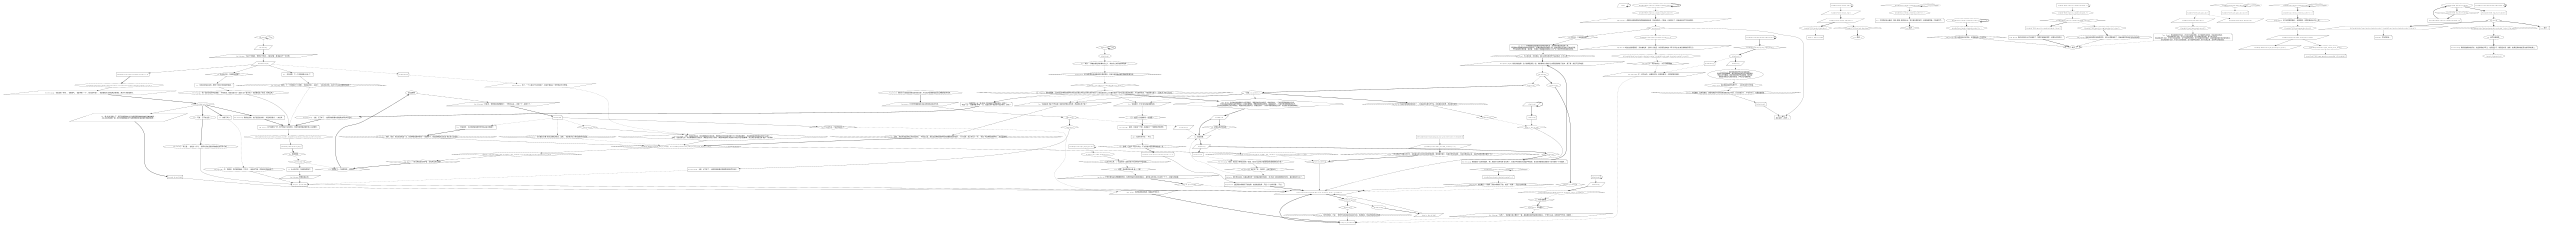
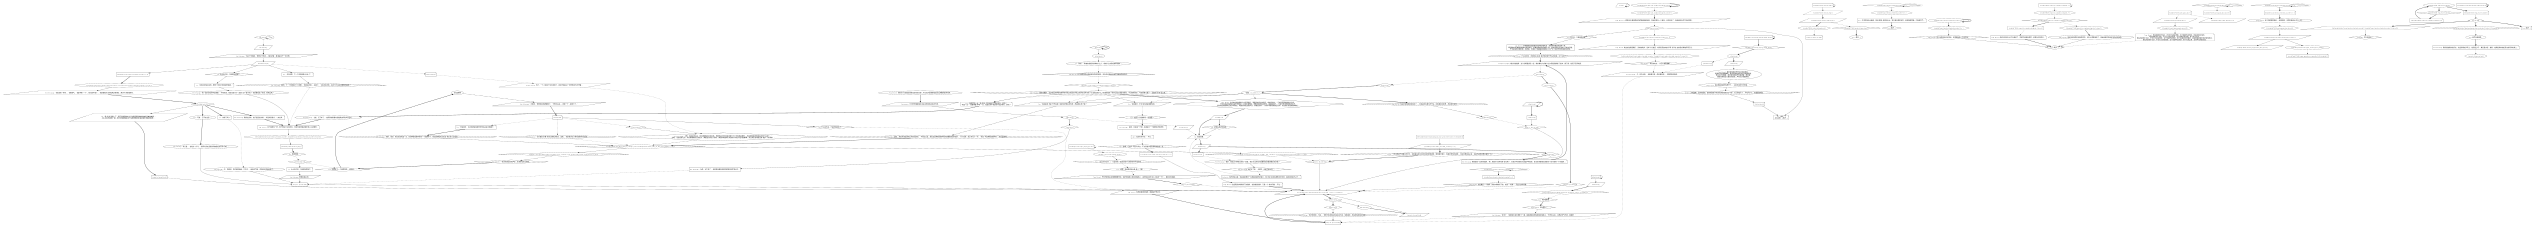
(2383, 37) -> (2365, 37)
